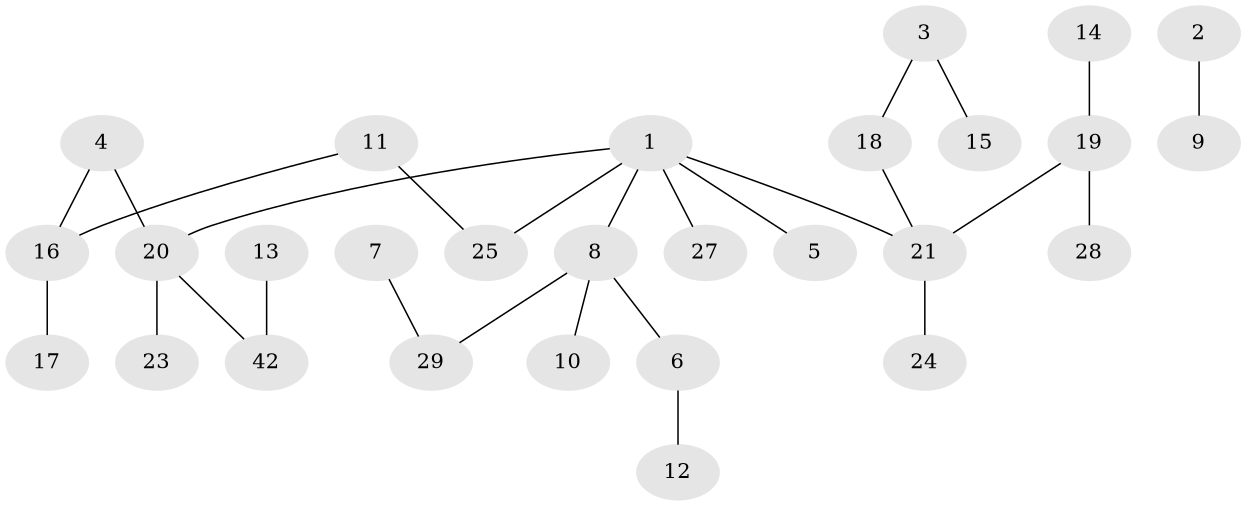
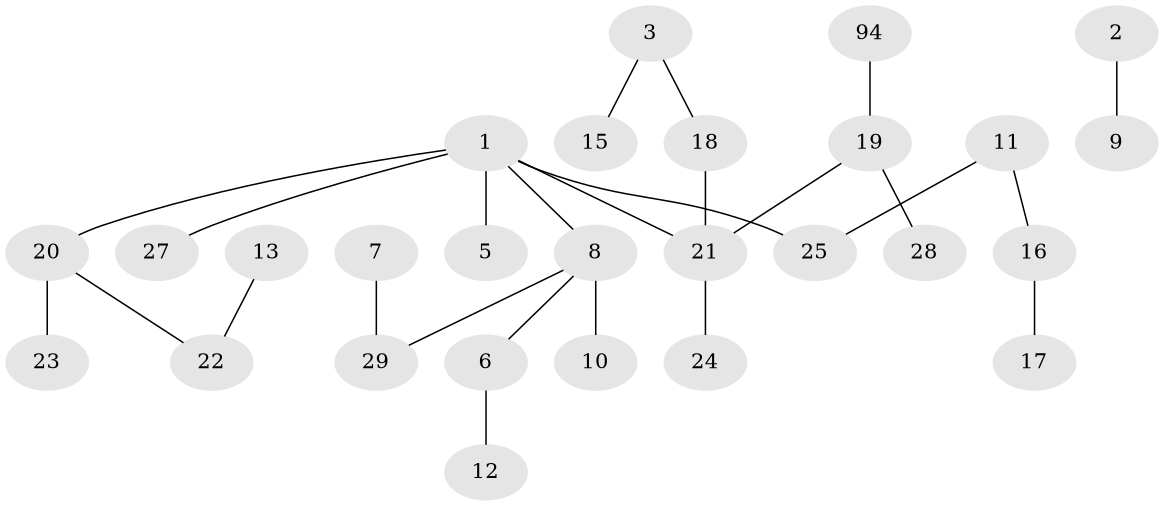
(1089, 34) -> (870, 34)
(102, 143) -> none
(267, 363) -> (212, 363)
